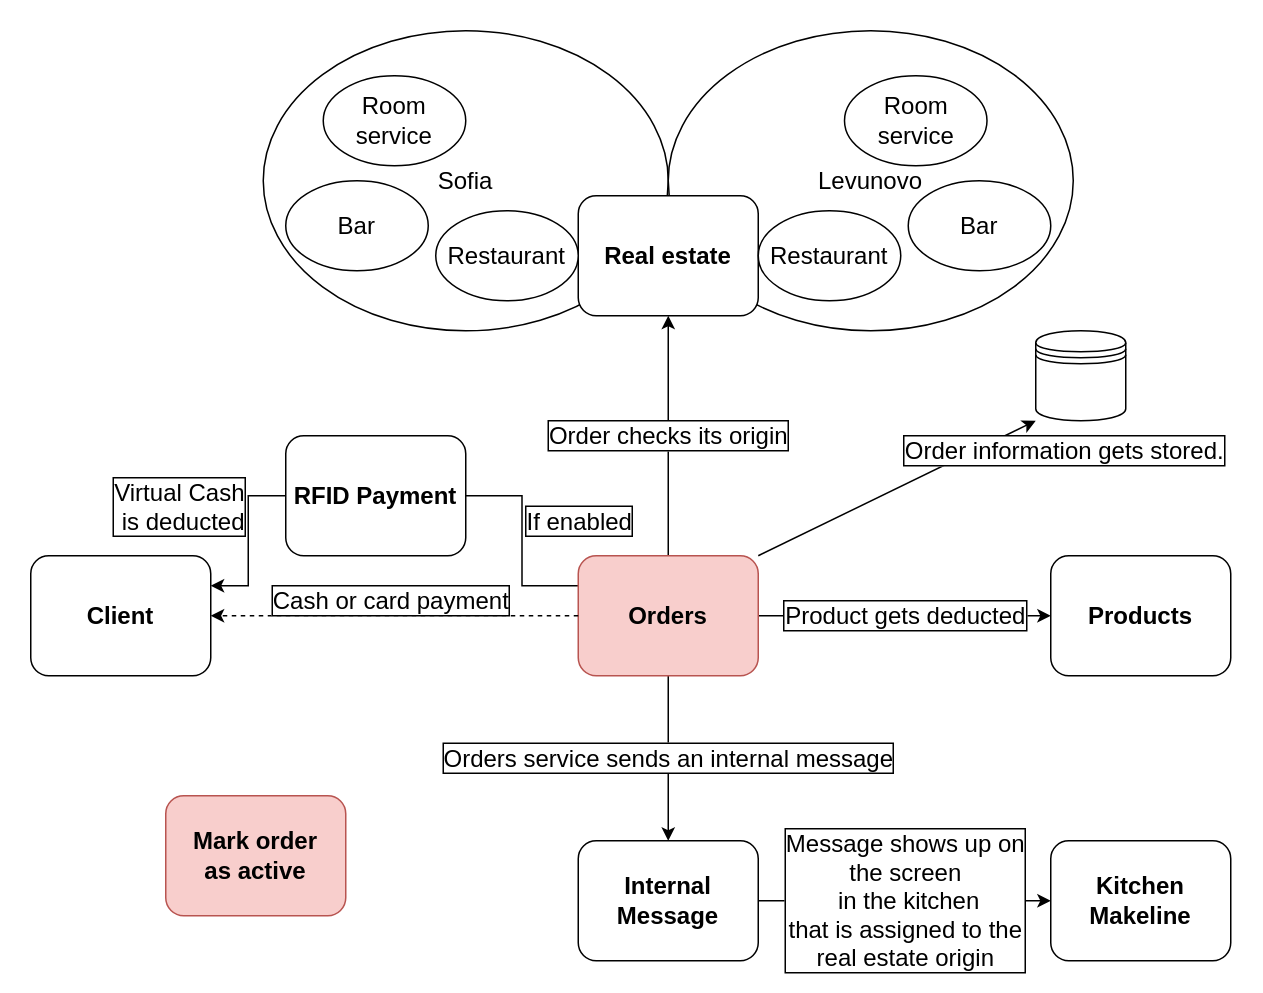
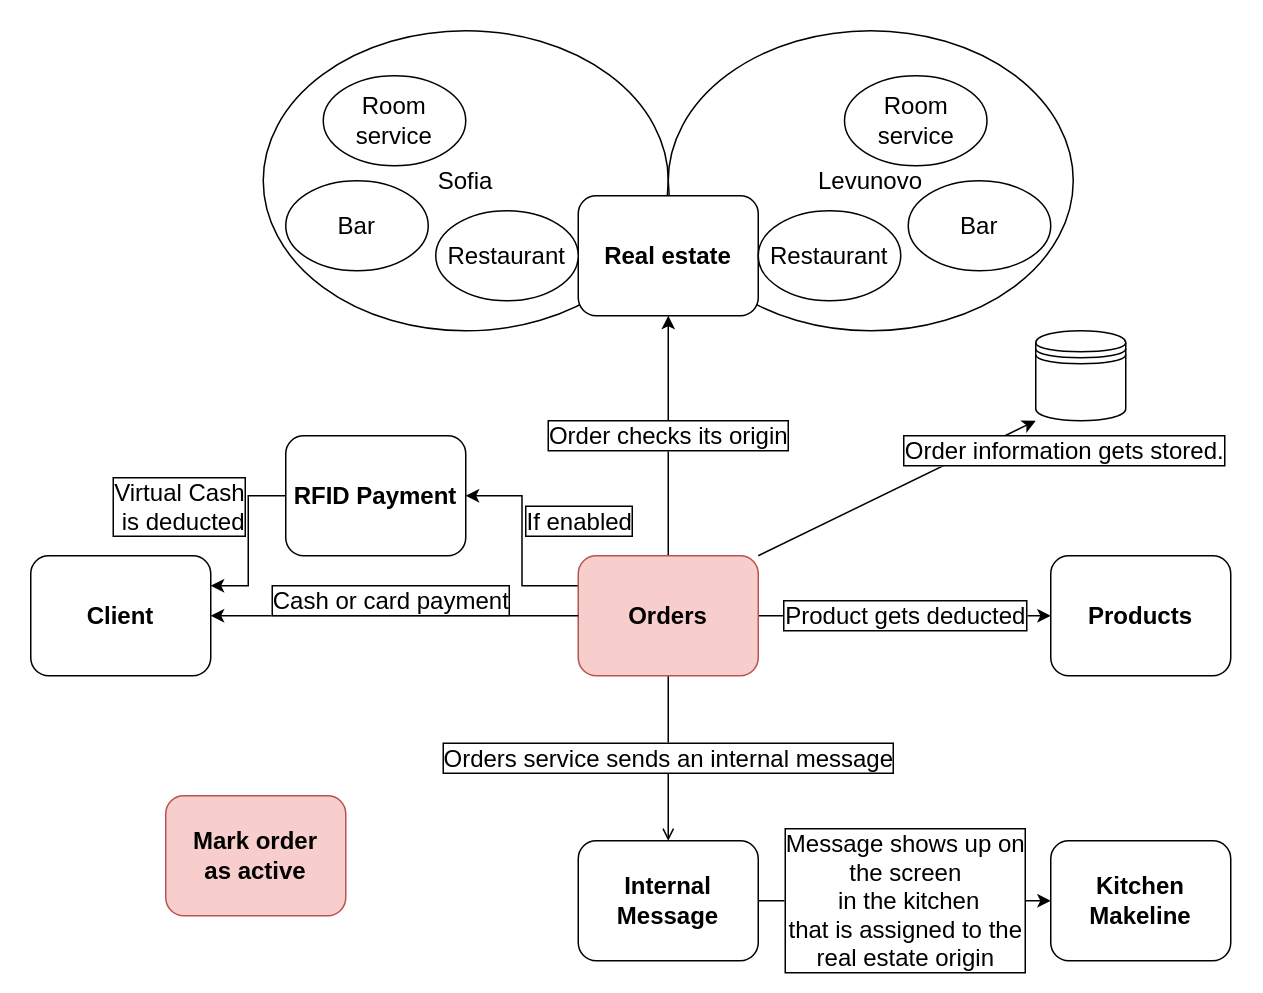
(472, 496) -> (477, 496)
(542, 616) -> (542, 616)
(668, 829) -> (668, 831)
